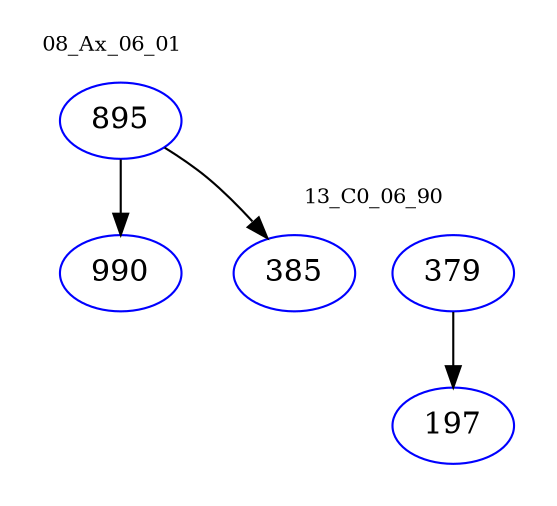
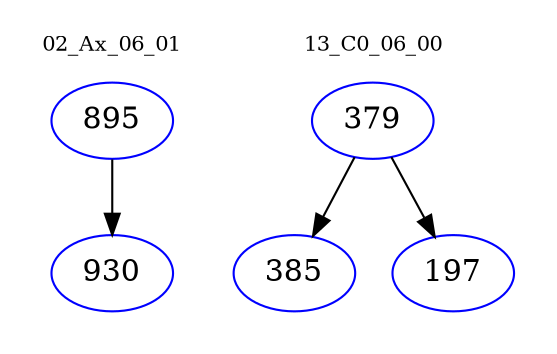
(112, 46) -> (112, 46)
(374, 198) -> (374, 46)
(230, 199) -> (339, 187)
(121, 273) -> (112, 273)
